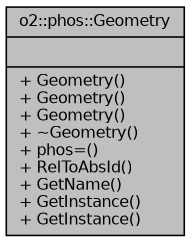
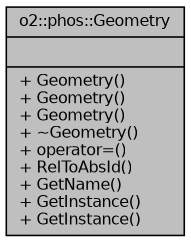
(59, 150) -> (73, 150)
